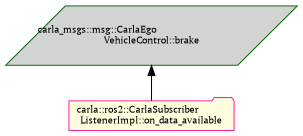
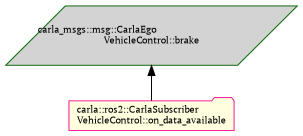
(152, 116) -> (152, 116)
